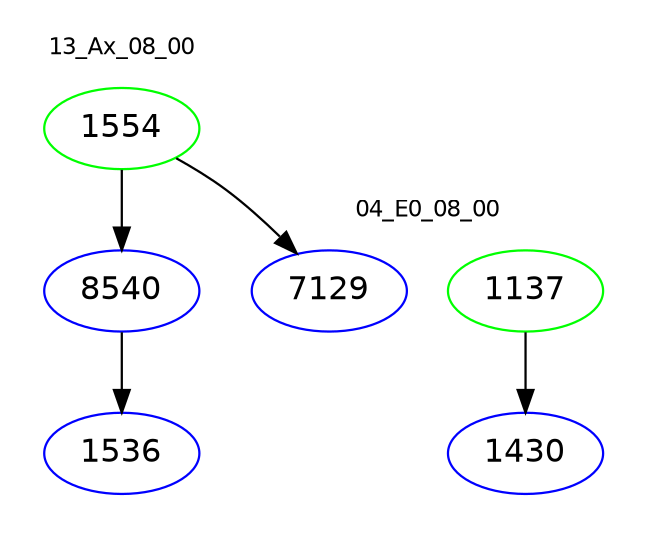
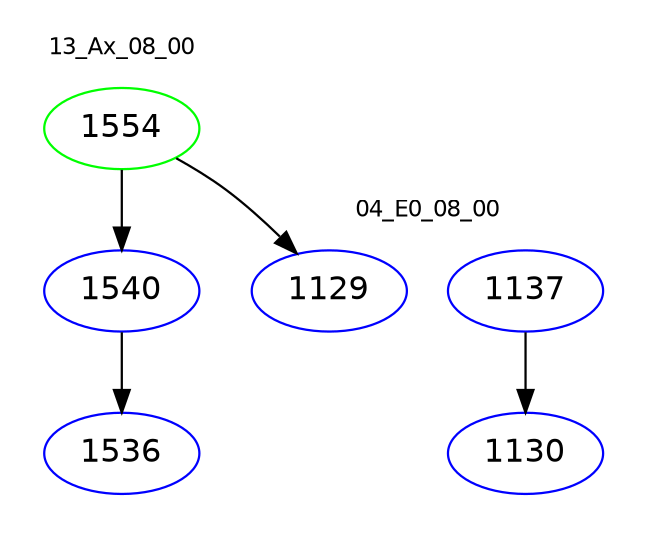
(122, 291) -> (122, 291)
(329, 291) -> (329, 291)
(526, 291) -> (526, 291)
(526, 453) -> (526, 453)
